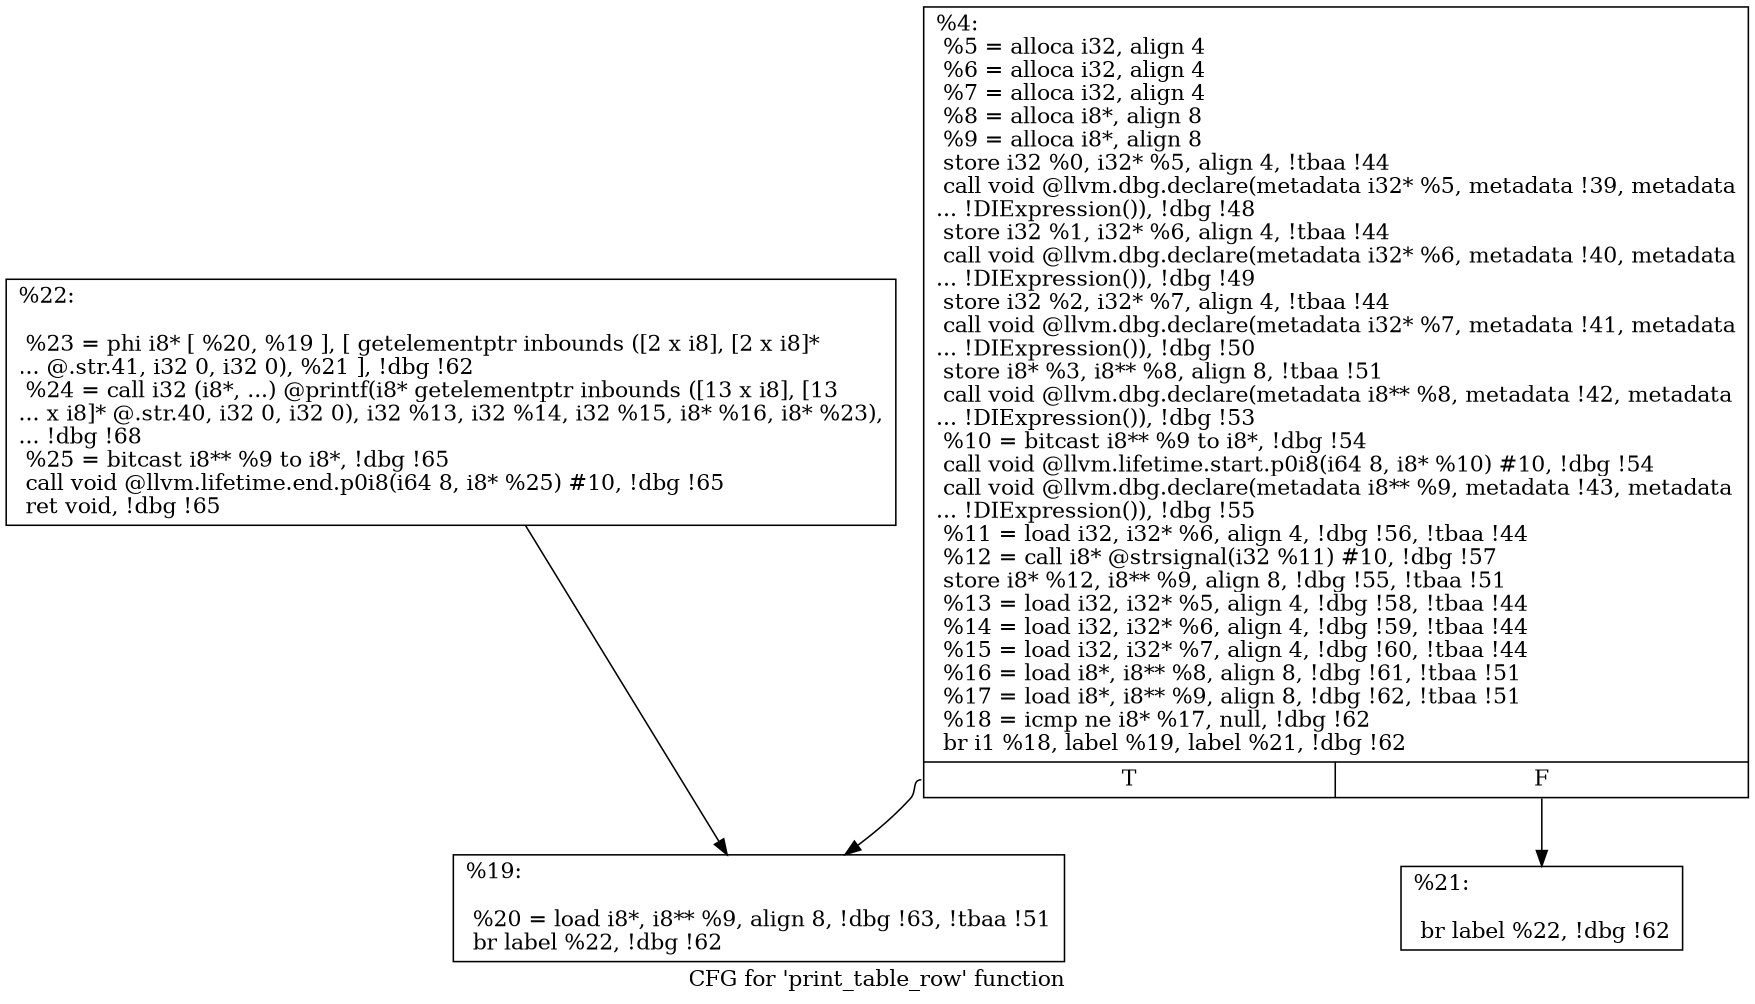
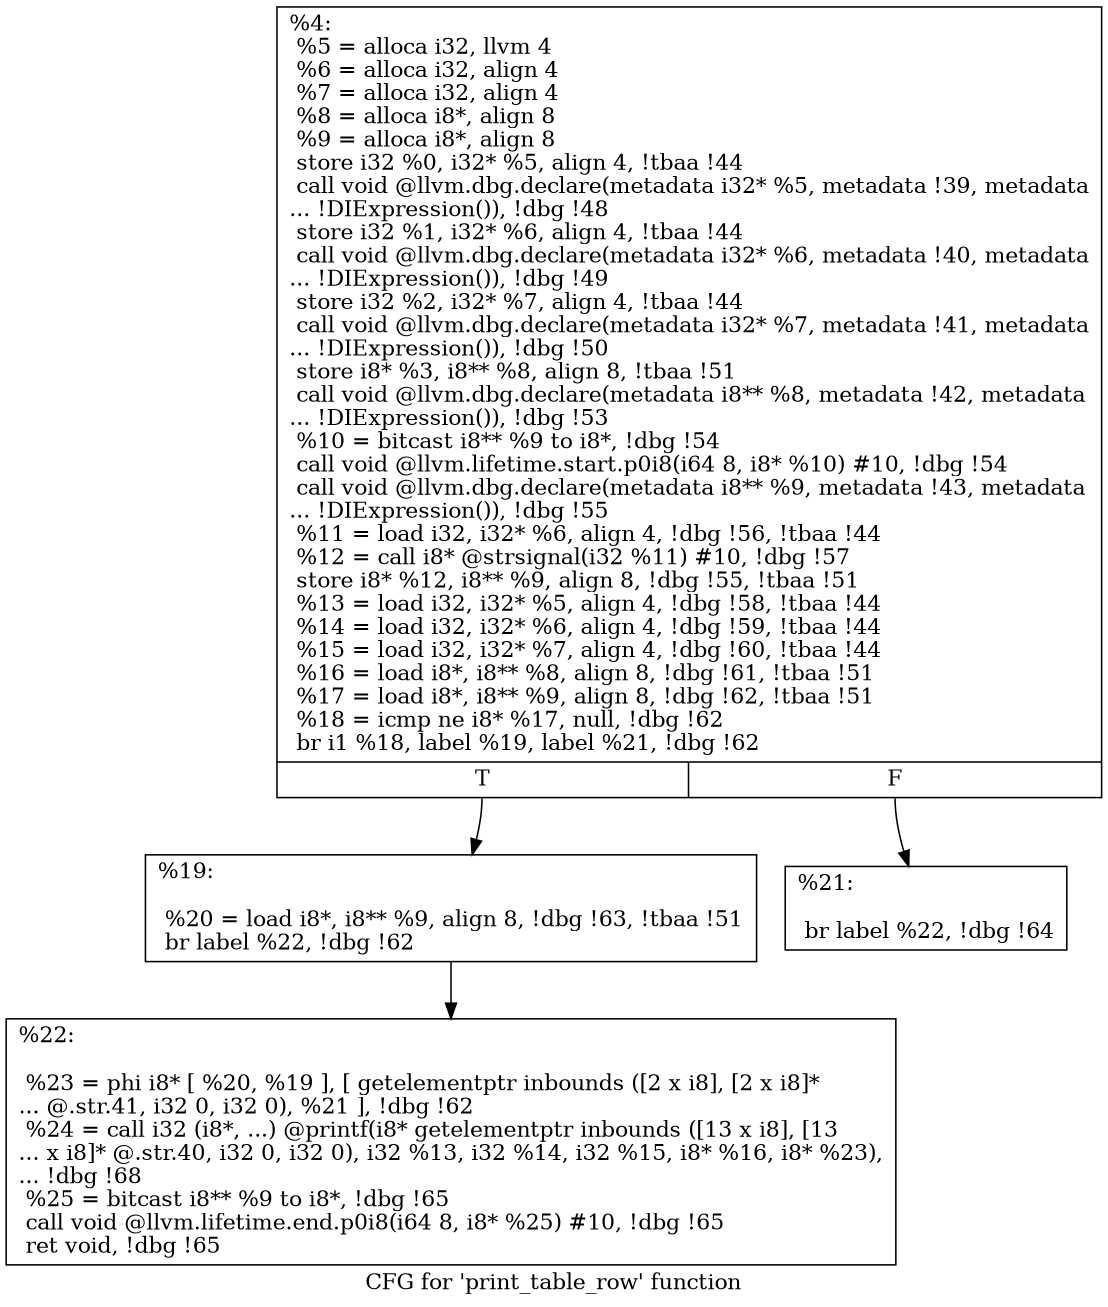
(1071, 47) -> (421, 47)
(622, 684) -> (451, 982)
(1542, 931) -> (926, 931)
